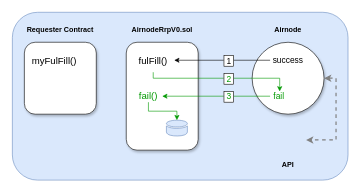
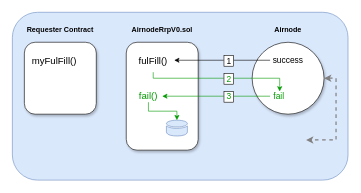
(288, 165) -> none
